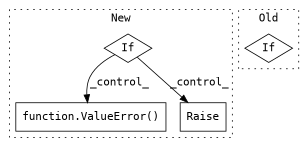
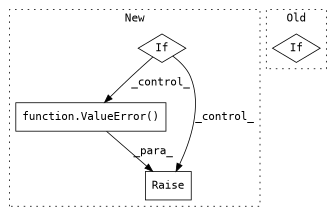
none -> (127, 149)
